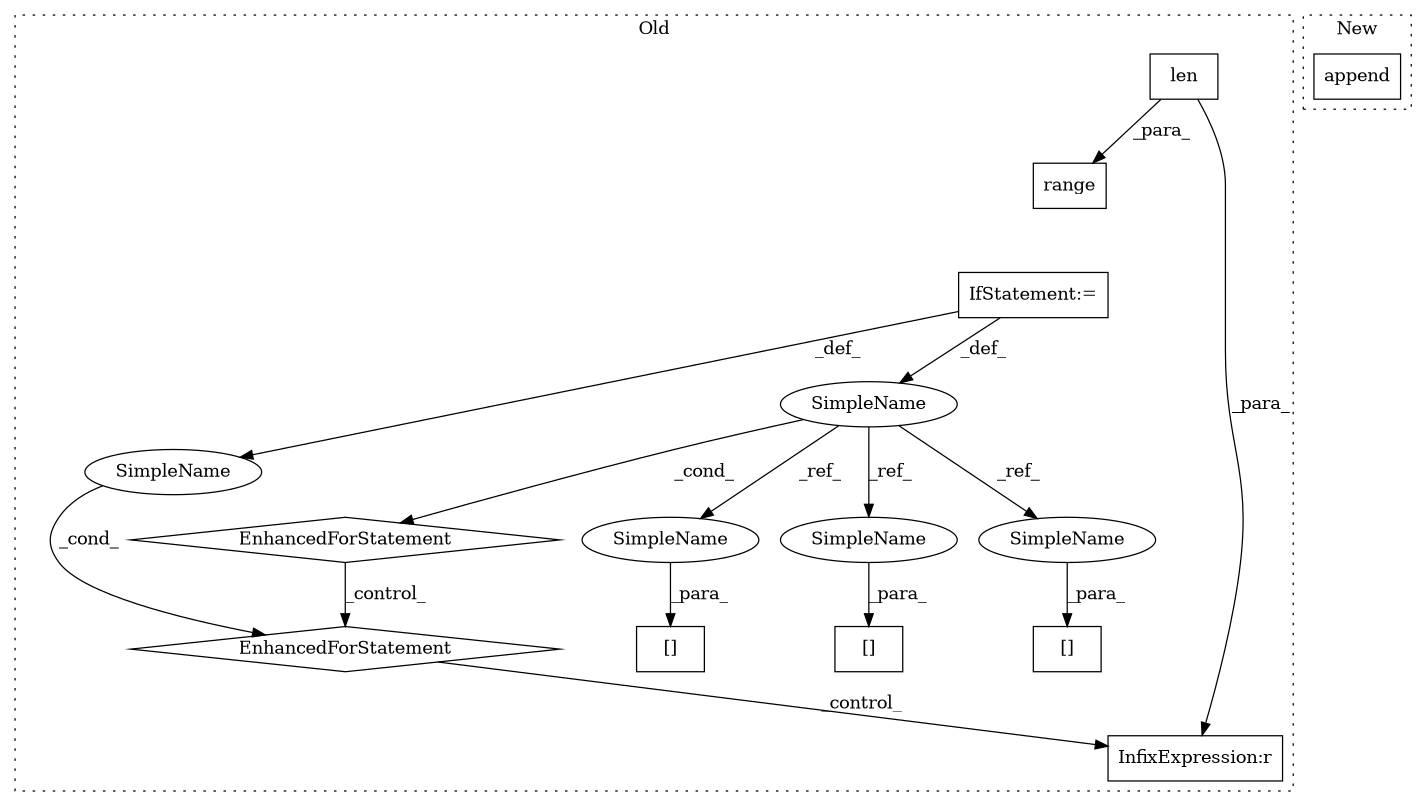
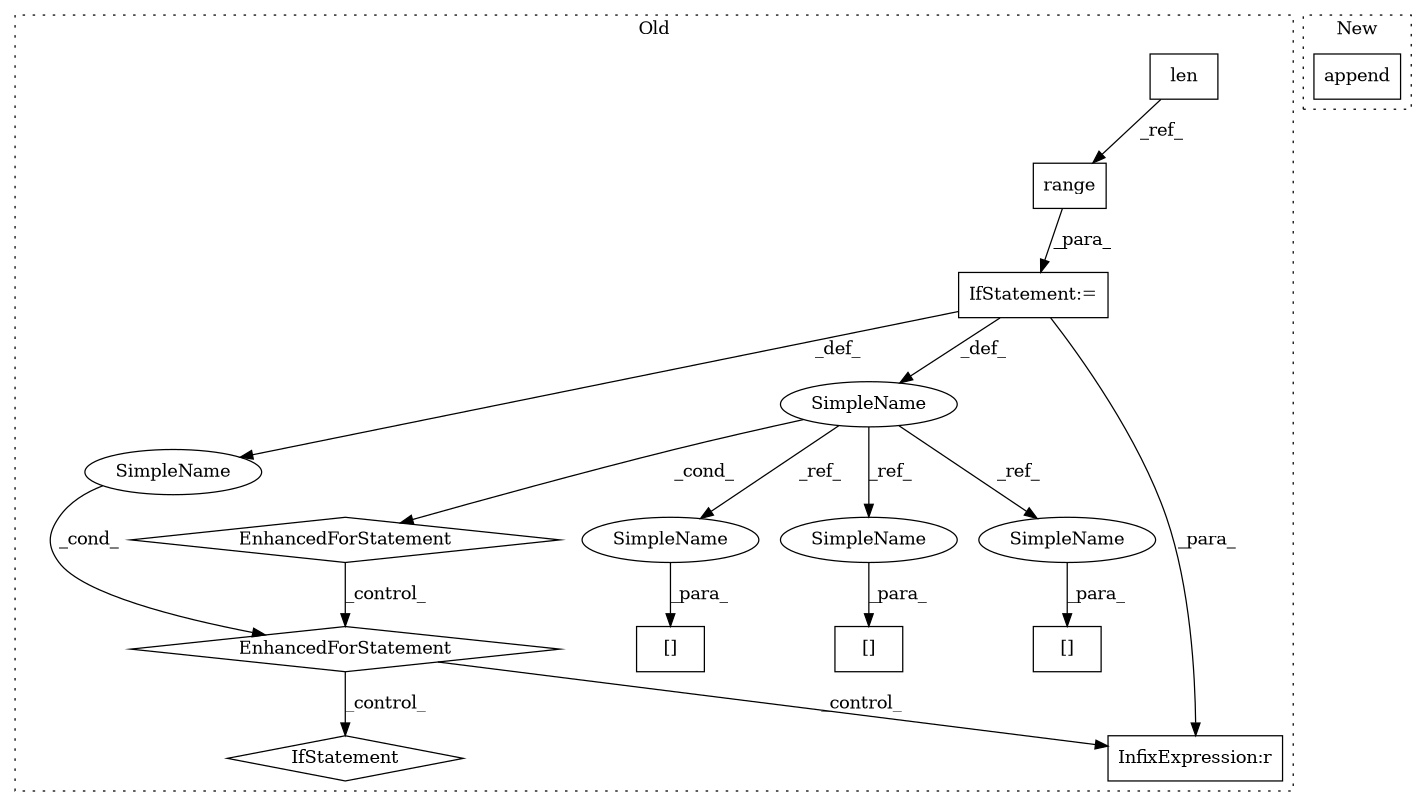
(1161, 131) -> (1161, 131)
none -> (1054, 234)
(1229, 411) -> (1162, 507)
none -> (345, 758)
